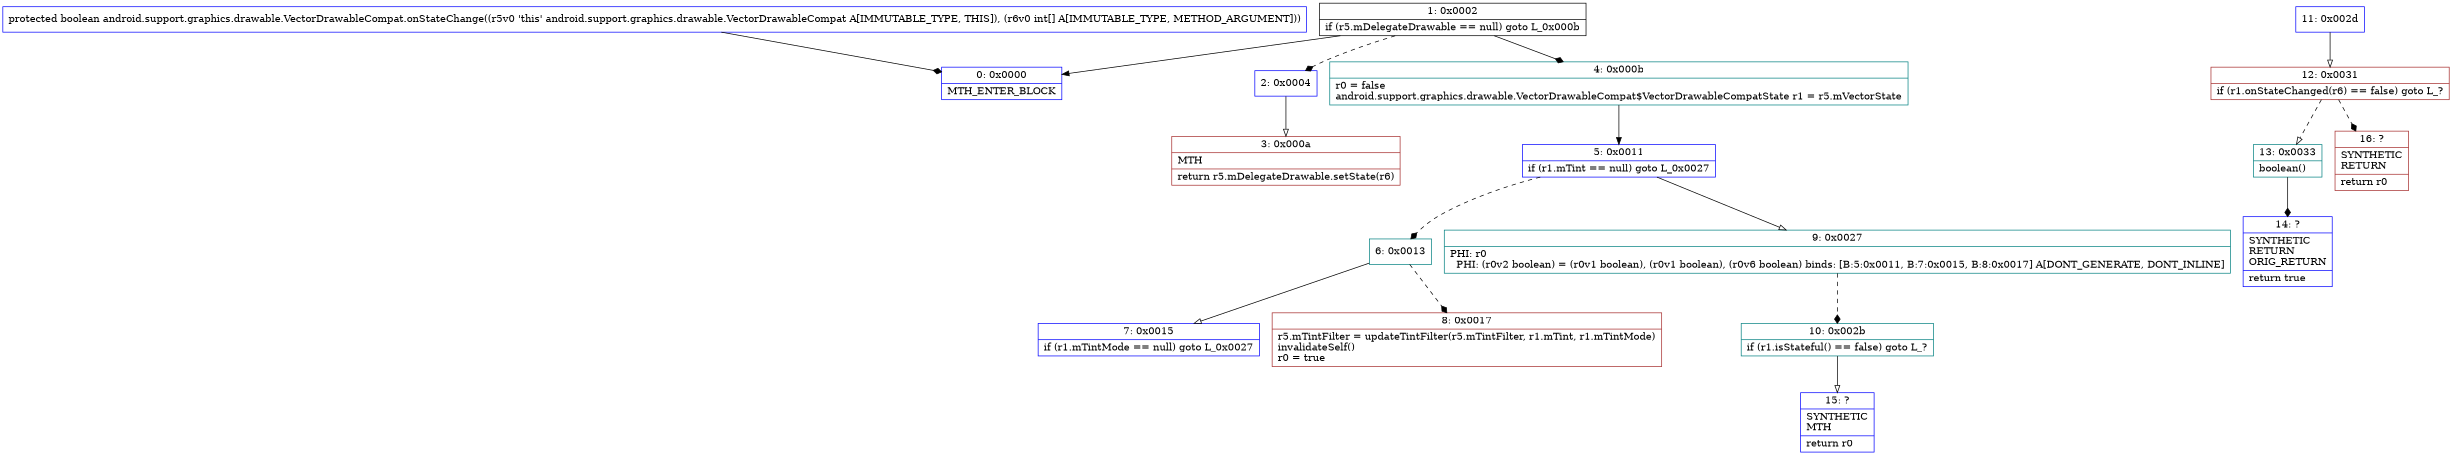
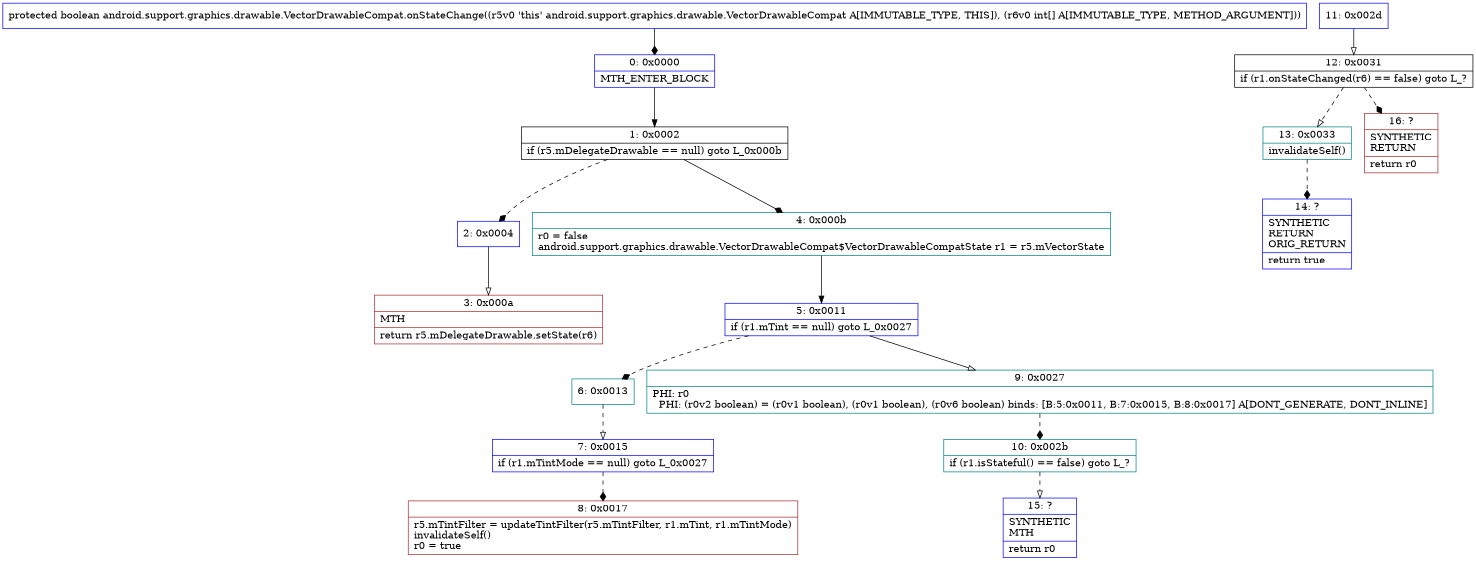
(1205, 55) -> (655, 103)
(2330, 83) -> (1354, 71)
(2283, 169) -> (1307, 151)
(2288, 193) -> (1307, 175)
(1426, 285) -> (603, 482)
(1285, 292) -> (603, 418)
(1837, 371) -> (1040, 481)
